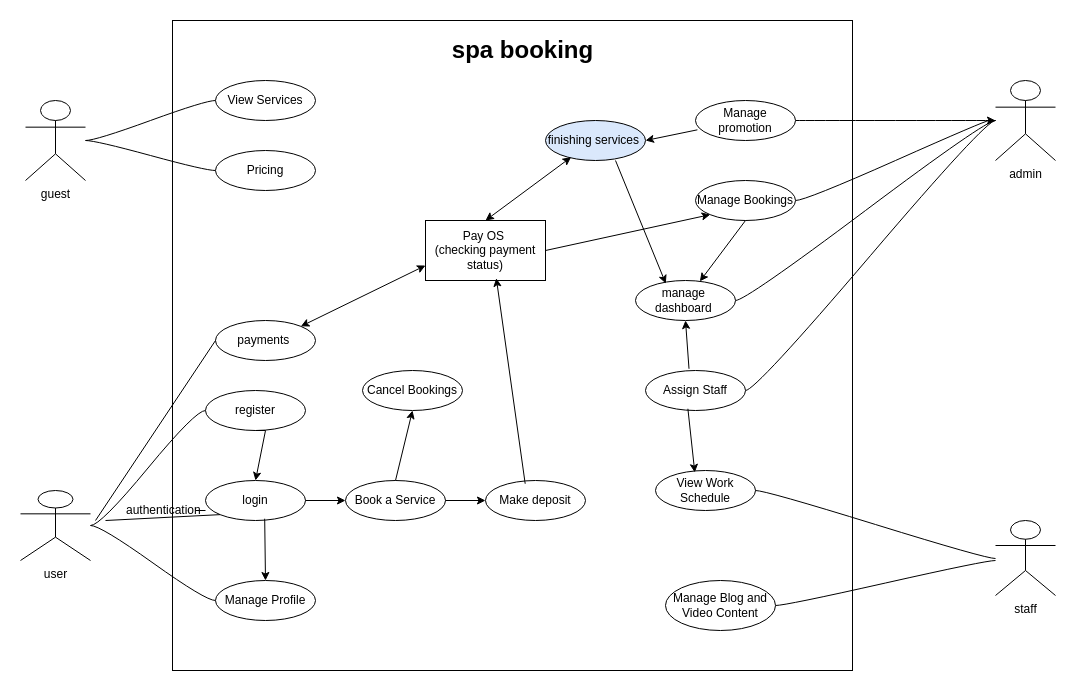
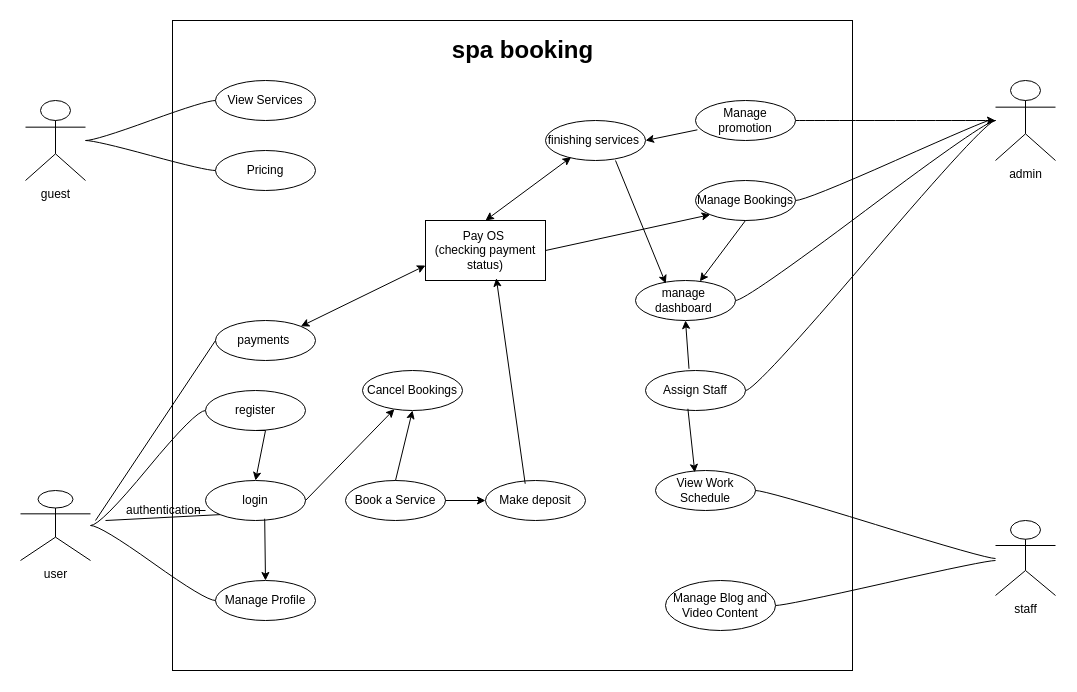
(596, 141) -> (596, 141)
(322, 501) -> (347, 457)
